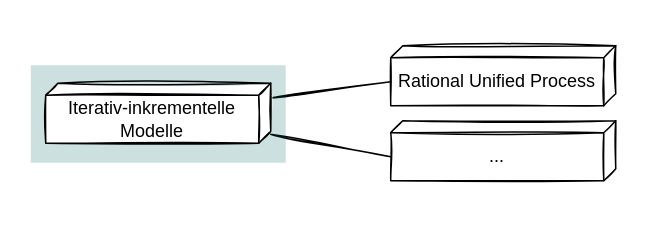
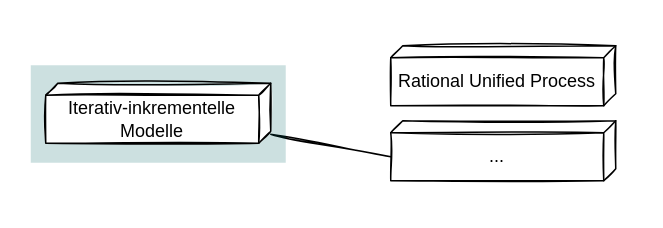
(330, 90) -> none
